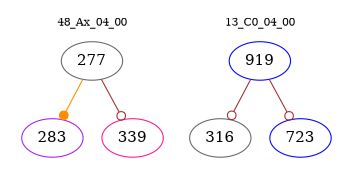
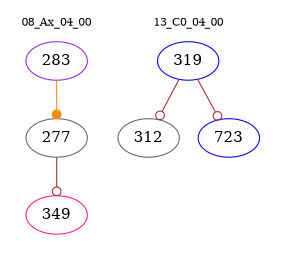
(93, 23) -> (57, 23)
(260, 61) -> (188, 61)
(74, 95) -> (57, 95)
(133, 138) -> (57, 215)
(220, 138) -> (149, 138)
